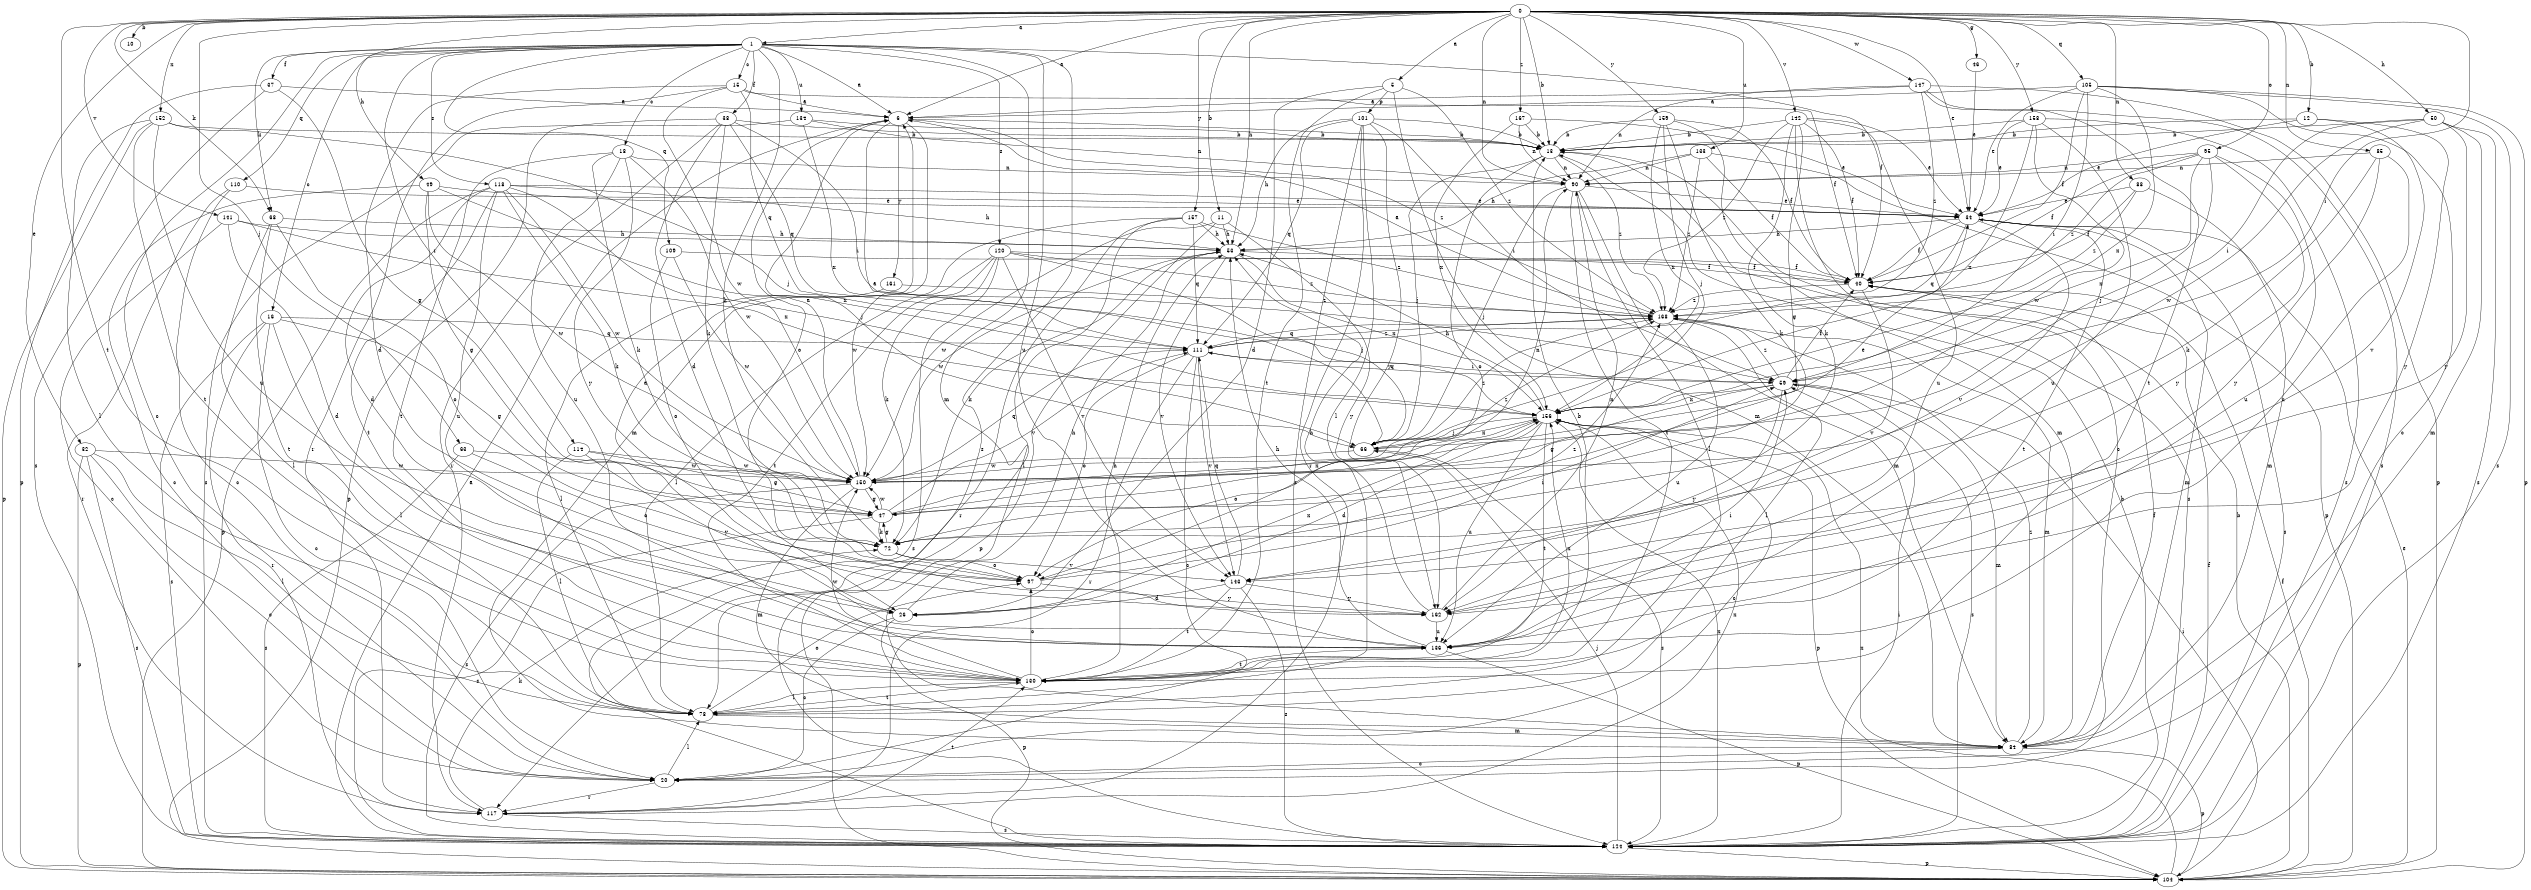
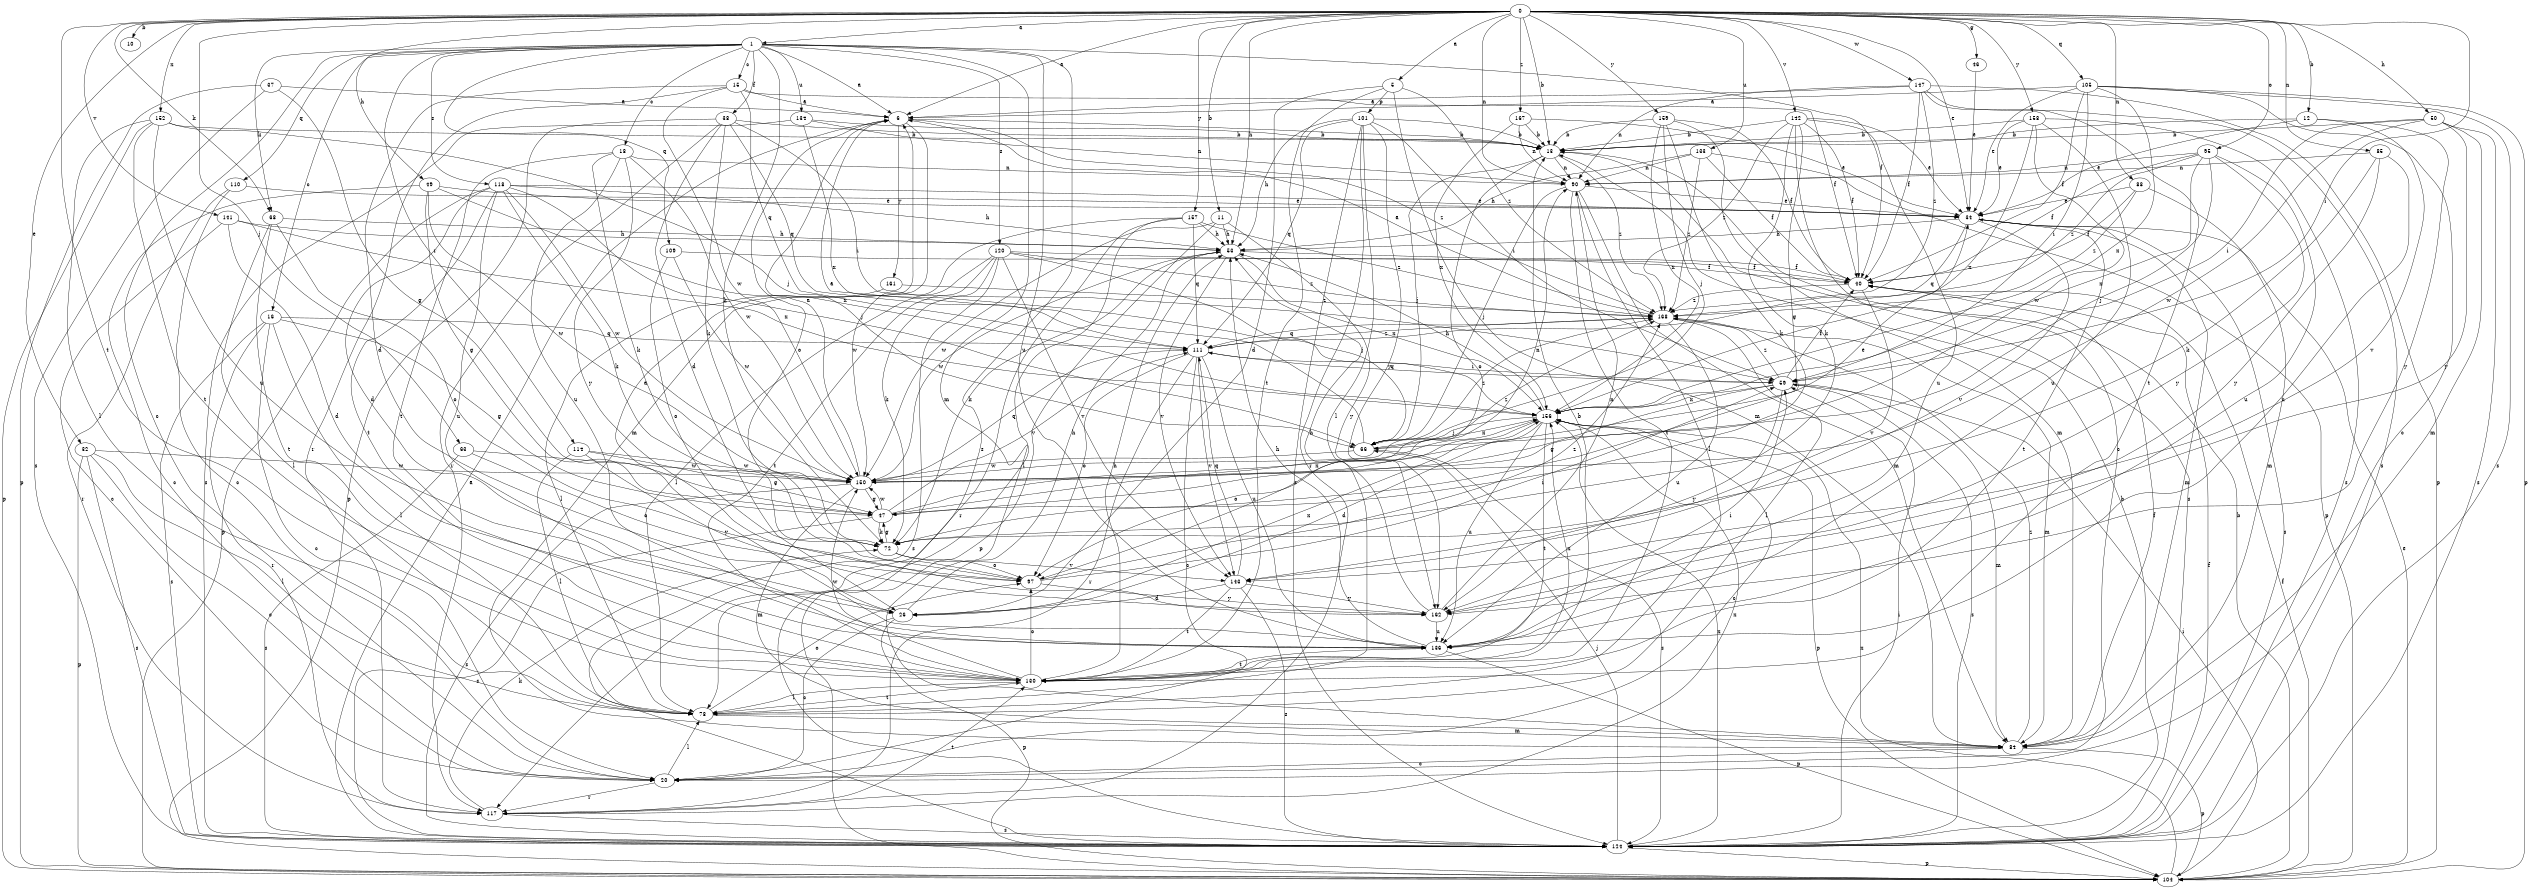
(502, 46) -> none
(1914, 247) -> (1906, 188)
(1138, 320) -> (1063, 312)
none -> (1271, 546)
